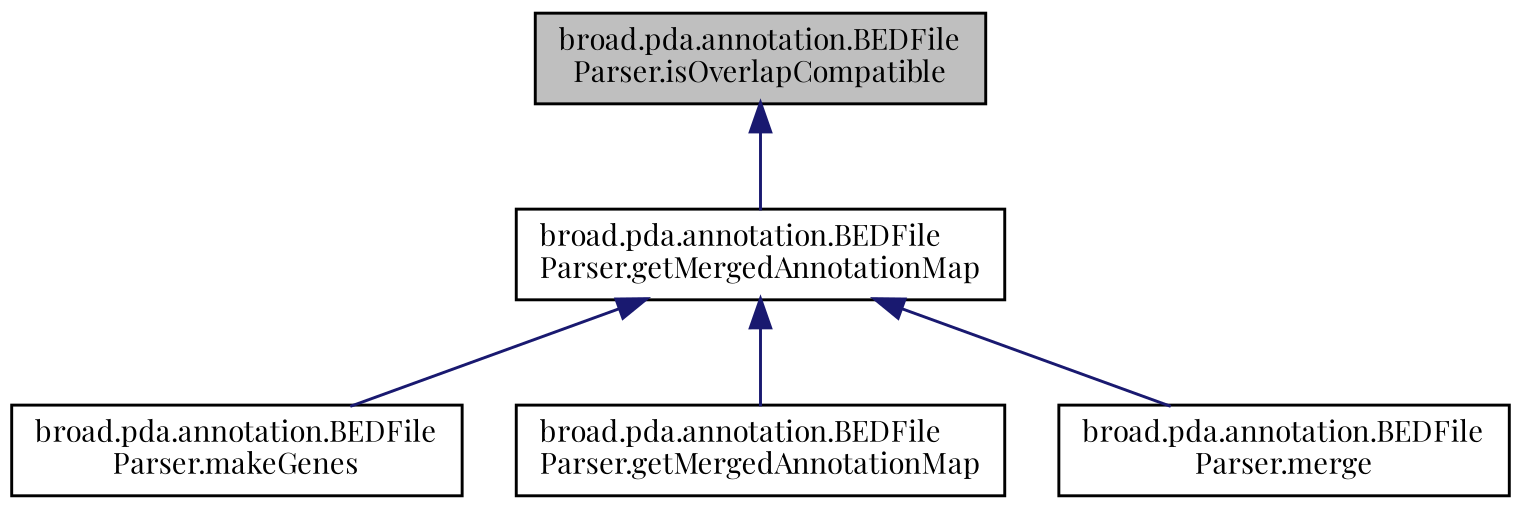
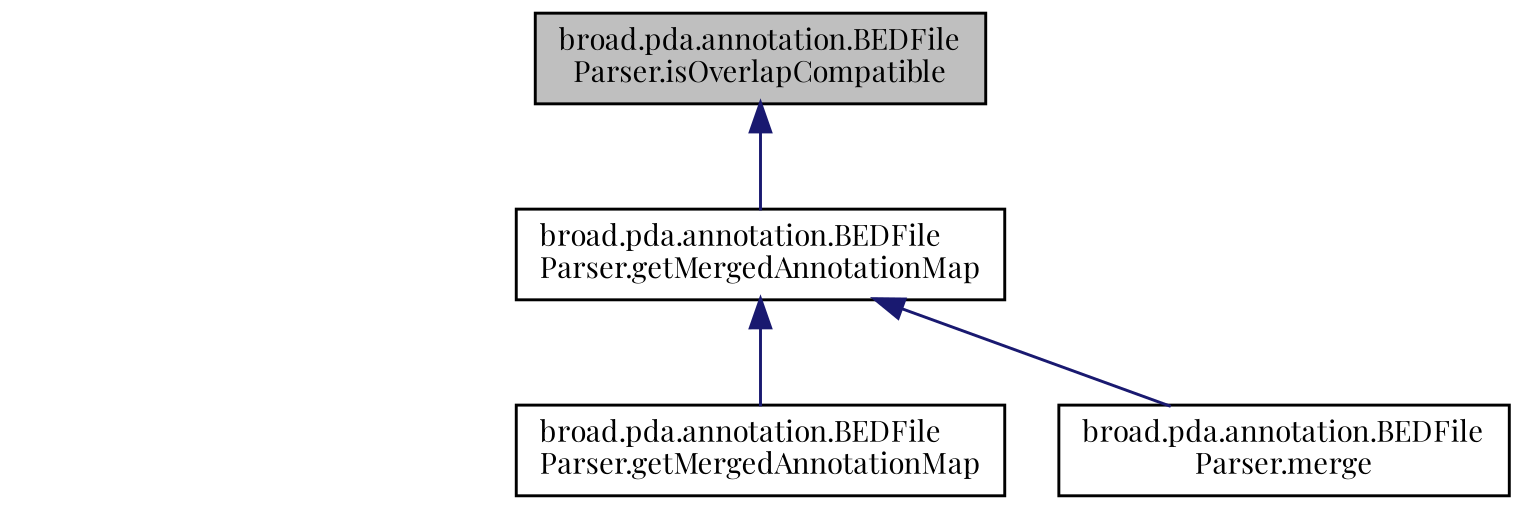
(237, 450) -> none
